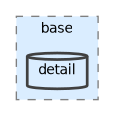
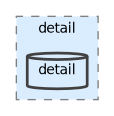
(57, 29) -> (57, 29)
